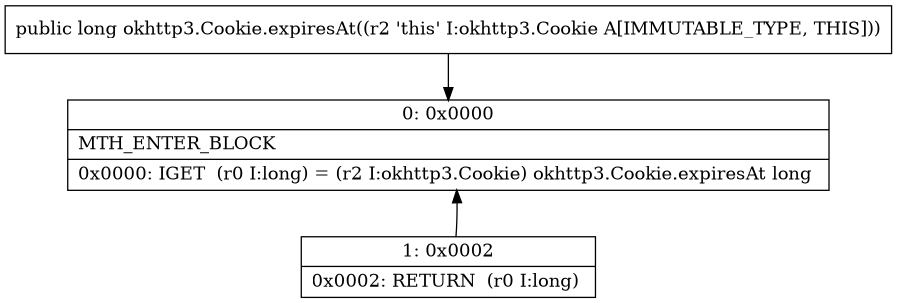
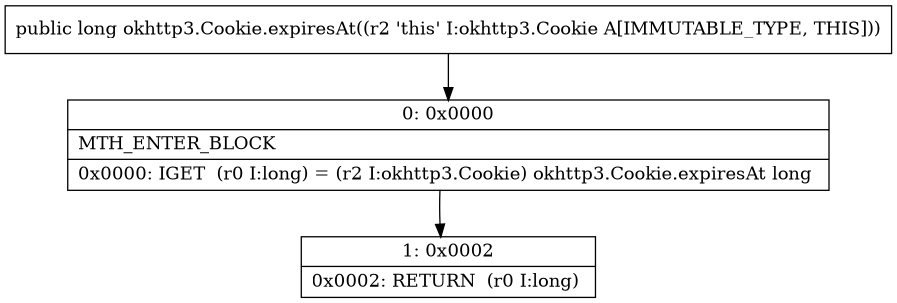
(457, 220) -> (440, 207)
